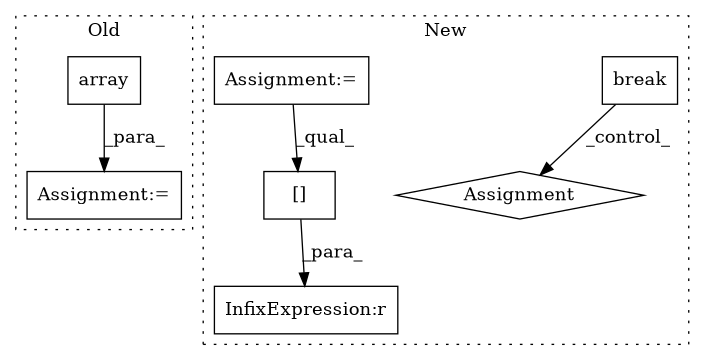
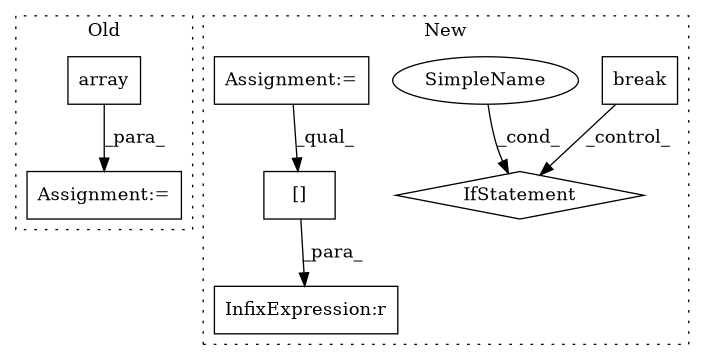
none -> (486, 80)
(520, 195) -> (520, 195)
